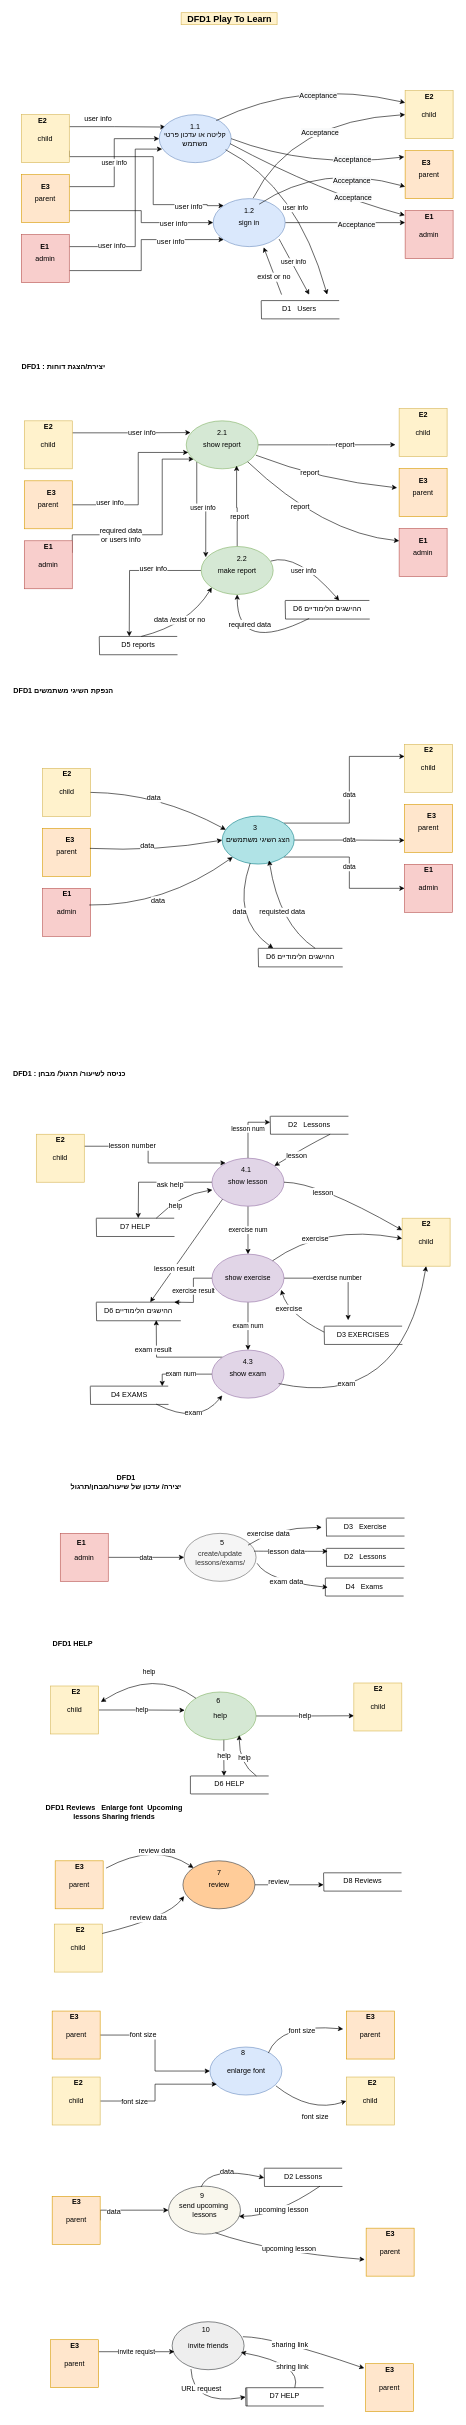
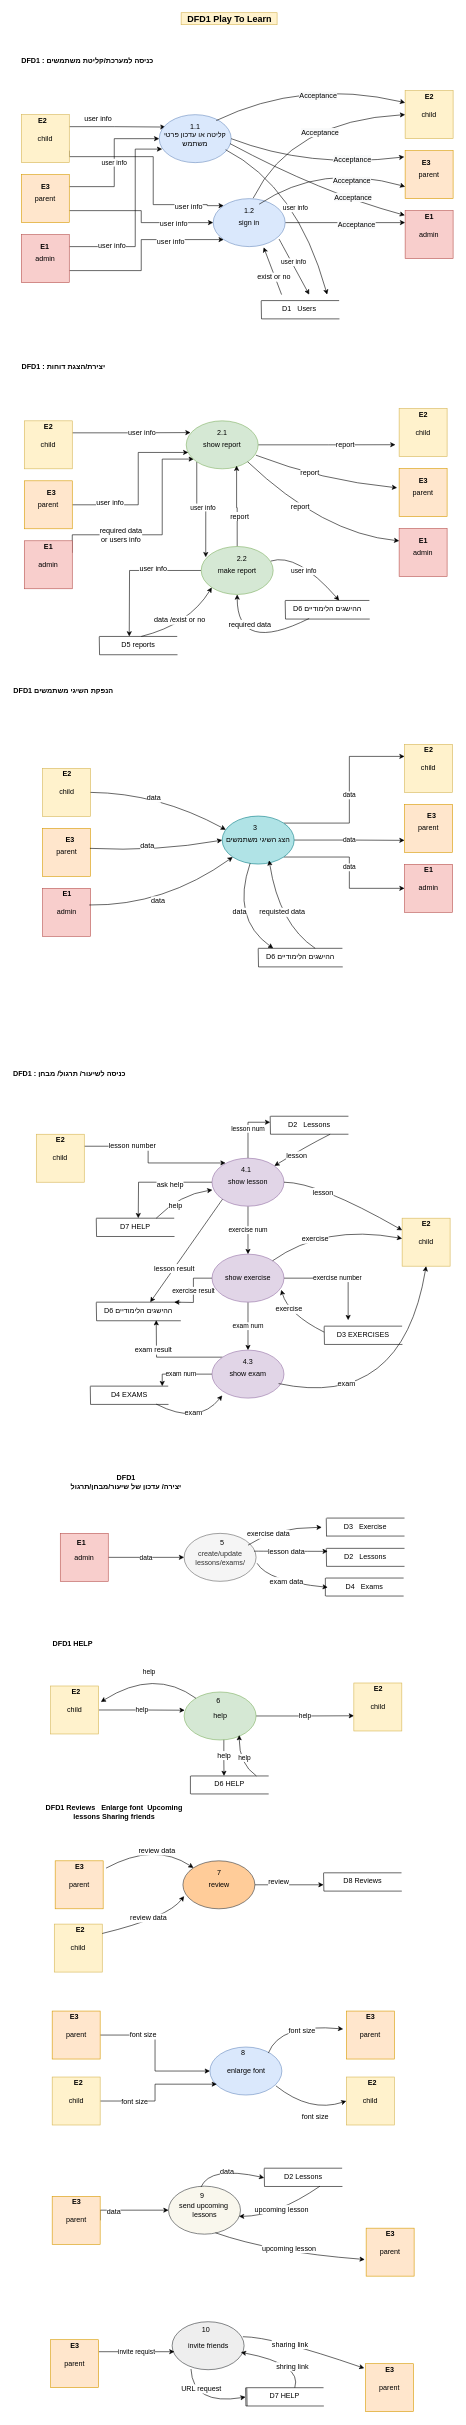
none -> (87, 60)
